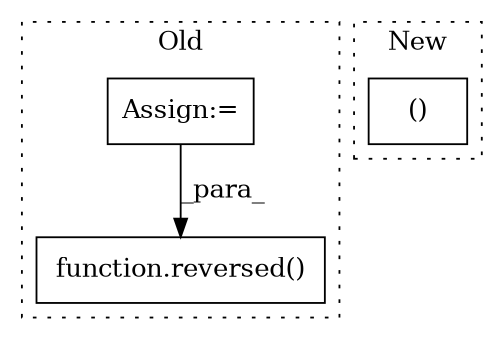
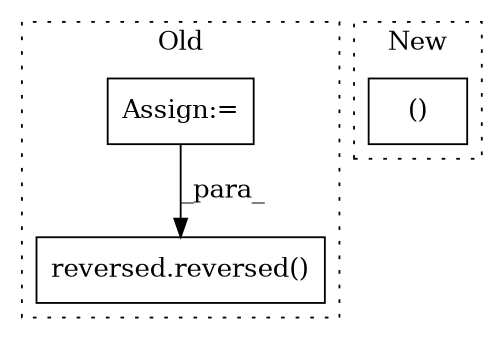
(181, 270) -> (181, 270)
